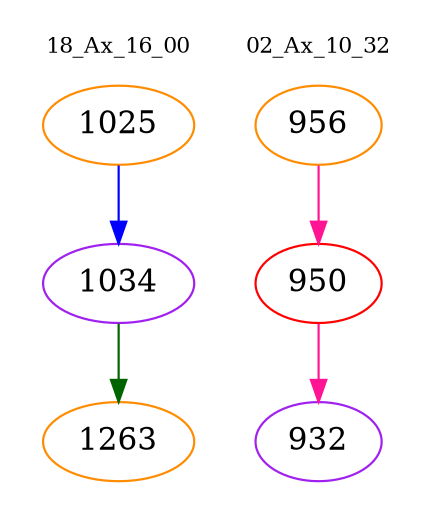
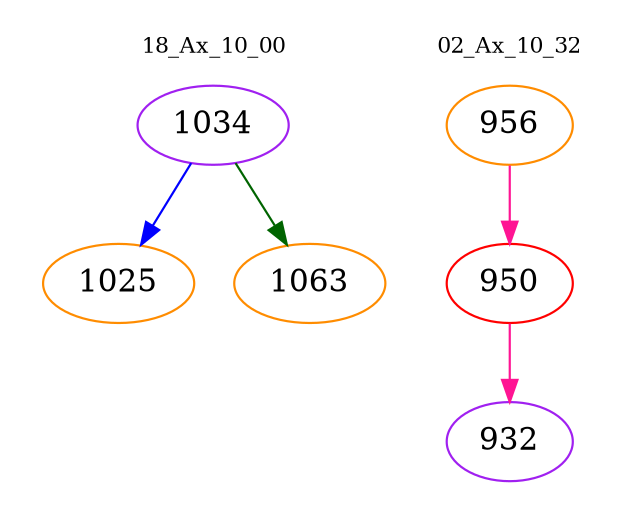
(119, 47) -> (214, 47)
(119, 194) -> (172, 194)
(119, 442) -> (310, 283)
